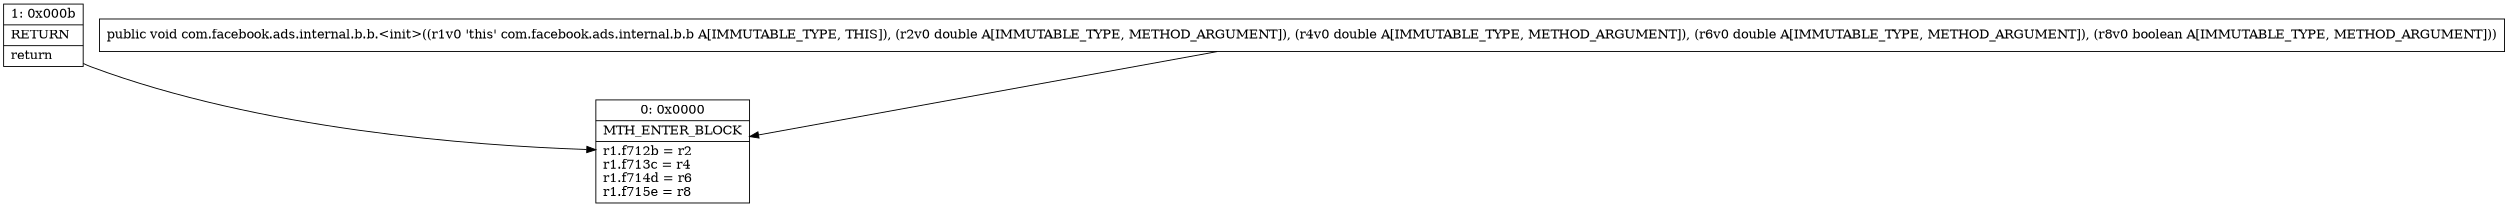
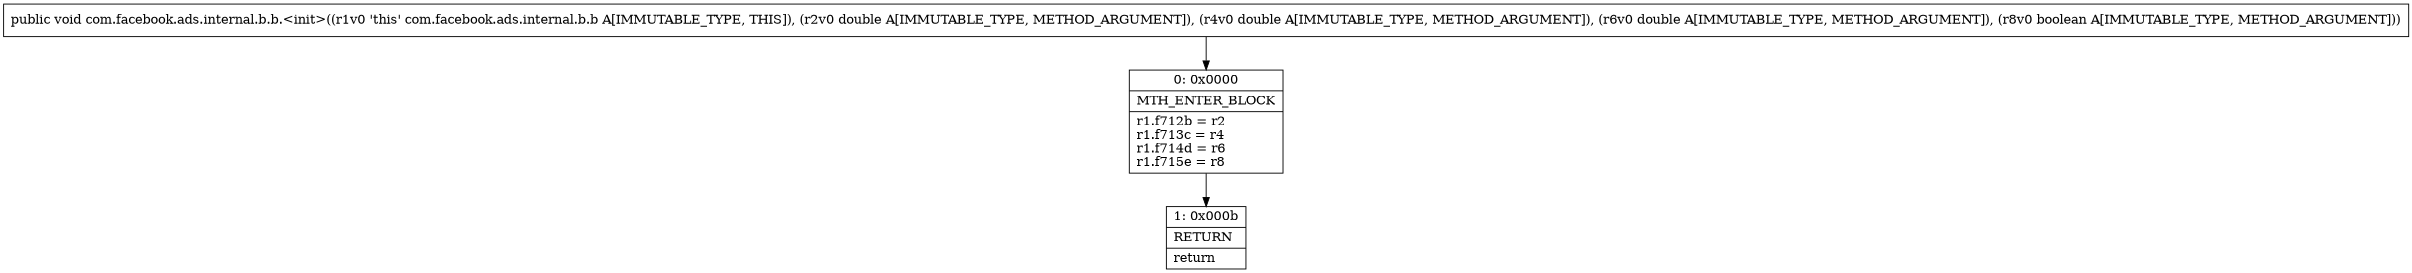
(331, 126) -> (1206, 185)
